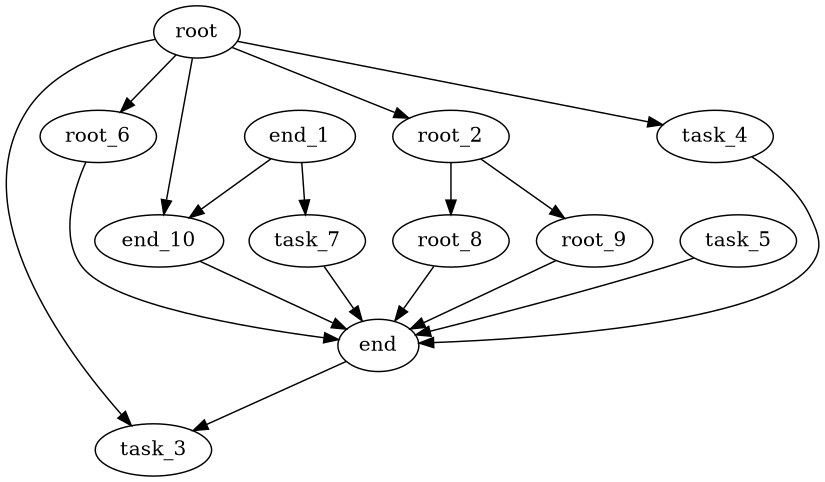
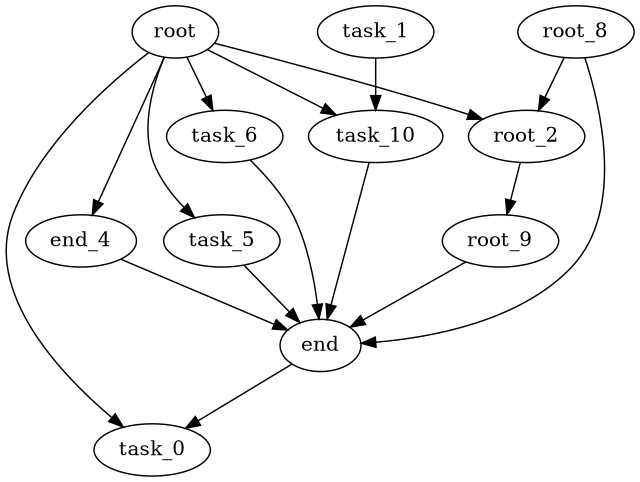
(98, 136) -> (225, 136)
none -> (148, 136)
(300, 136) -> (376, 32)
(715, 136) -> (81, 241)
(451, 182) -> (554, 78)
(159, 241) -> (376, 136)
(307, 241) -> none
(153, 450) -> (152, 450)
